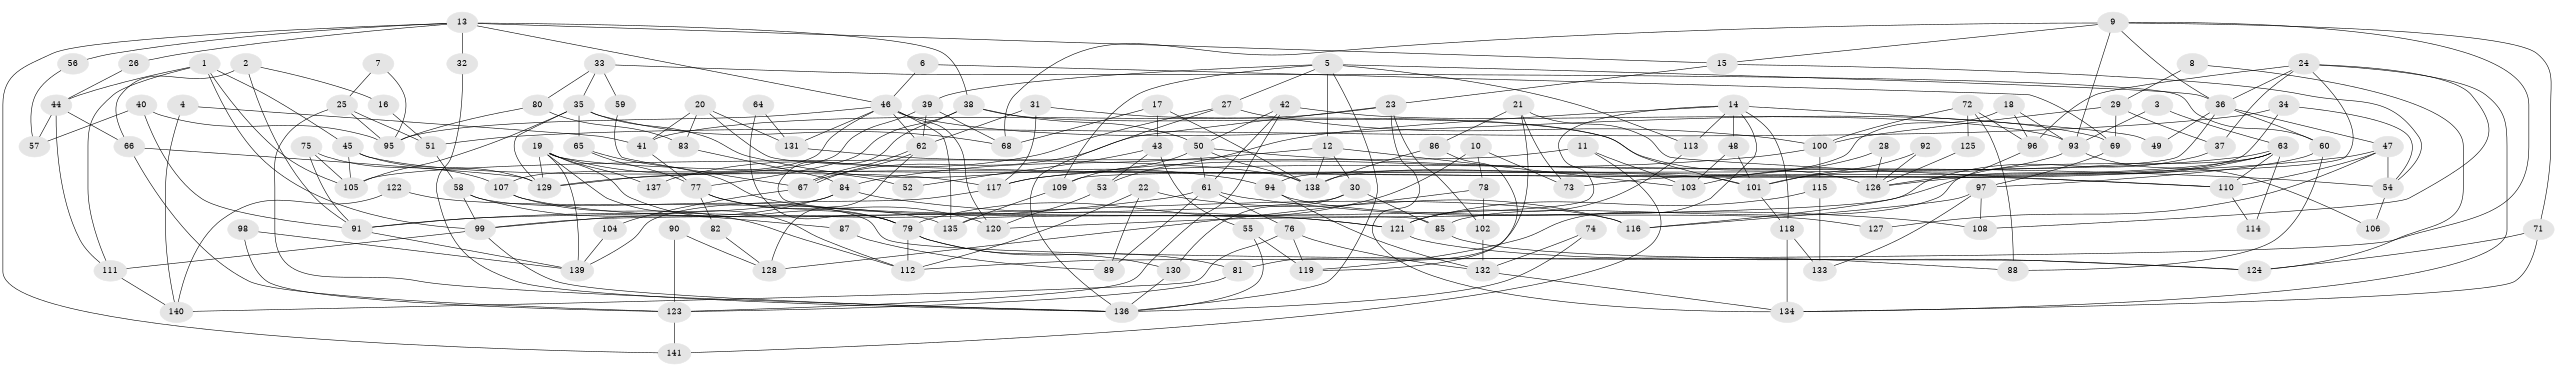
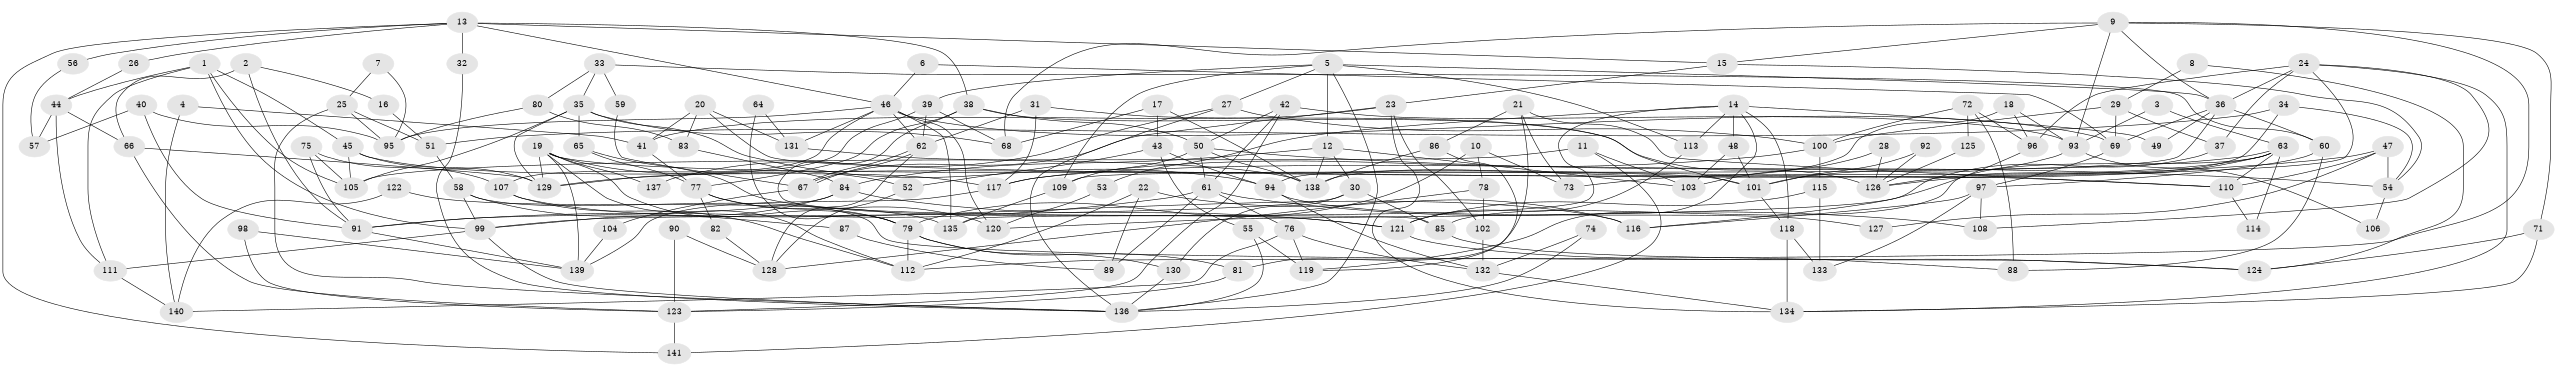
(2304, 126) -> (2157, 128)
(1130, 167) -> (1213, 170)
none -> (820, 222)
